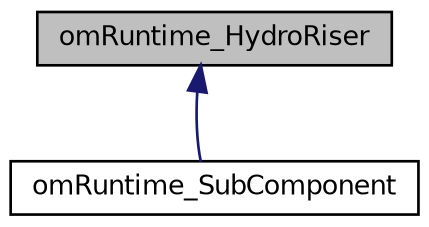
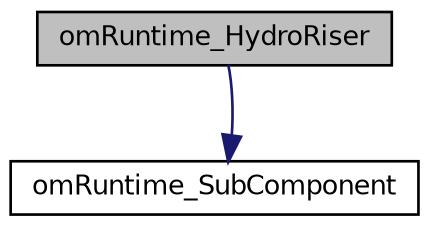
(197, 127) -> (232, 100)
